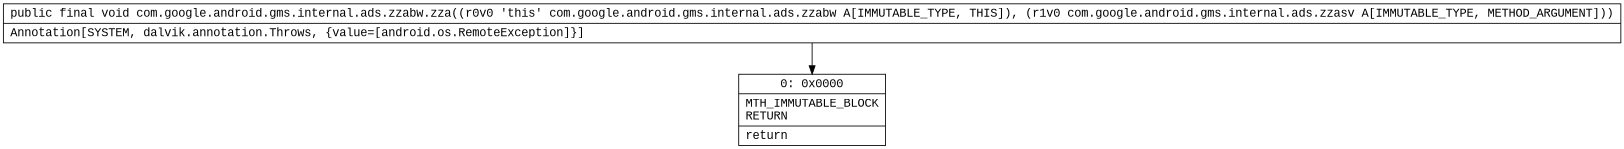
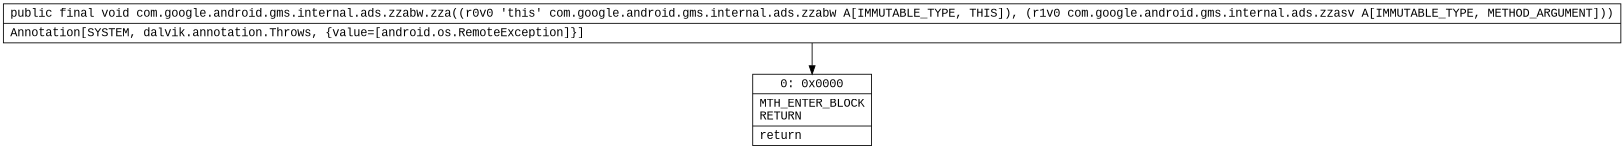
(812, 103) -> (812, 103)
